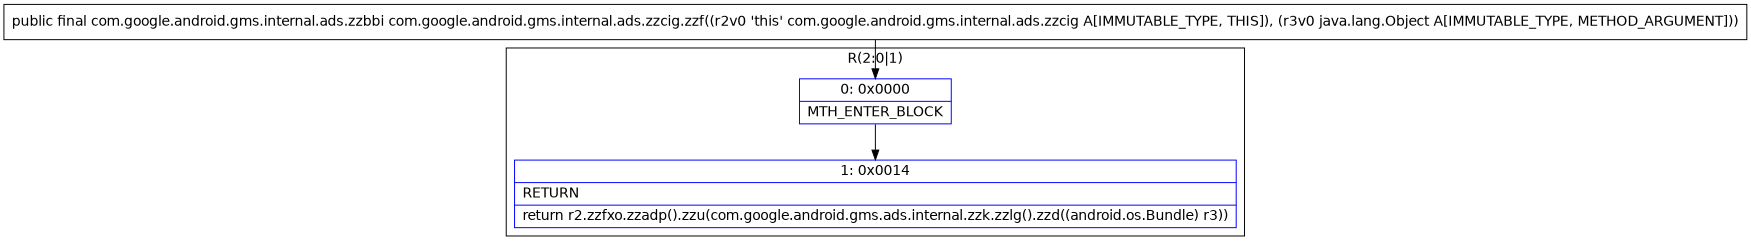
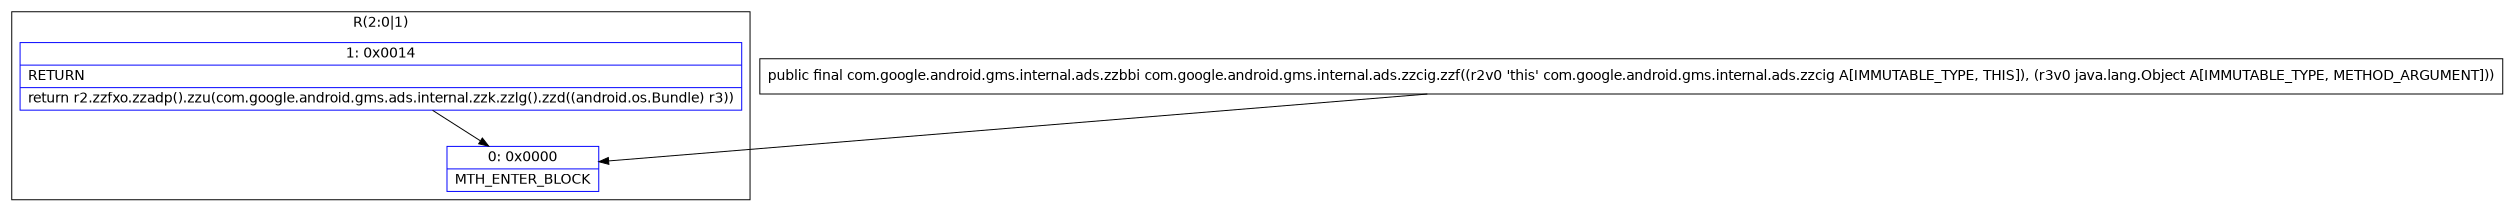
(875, 137) -> (456, 126)
